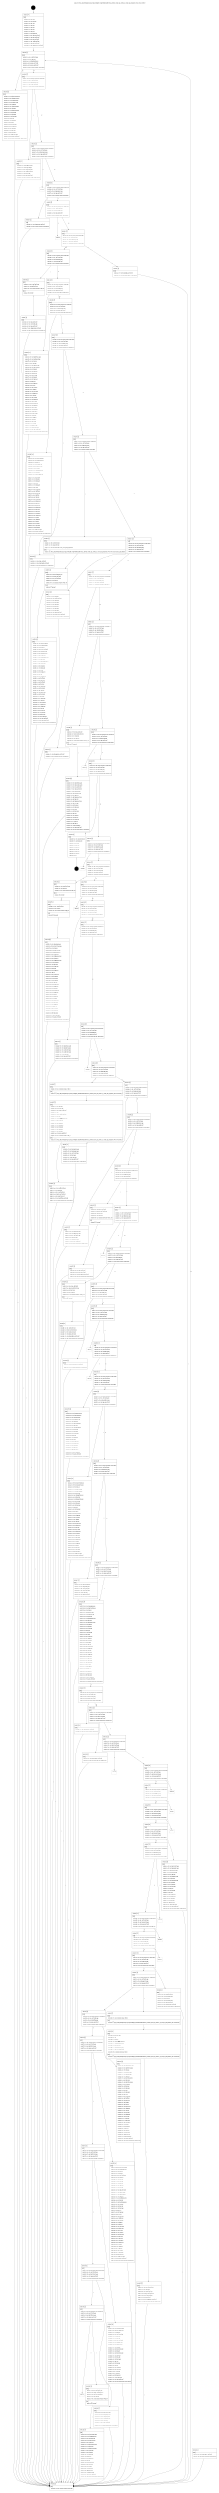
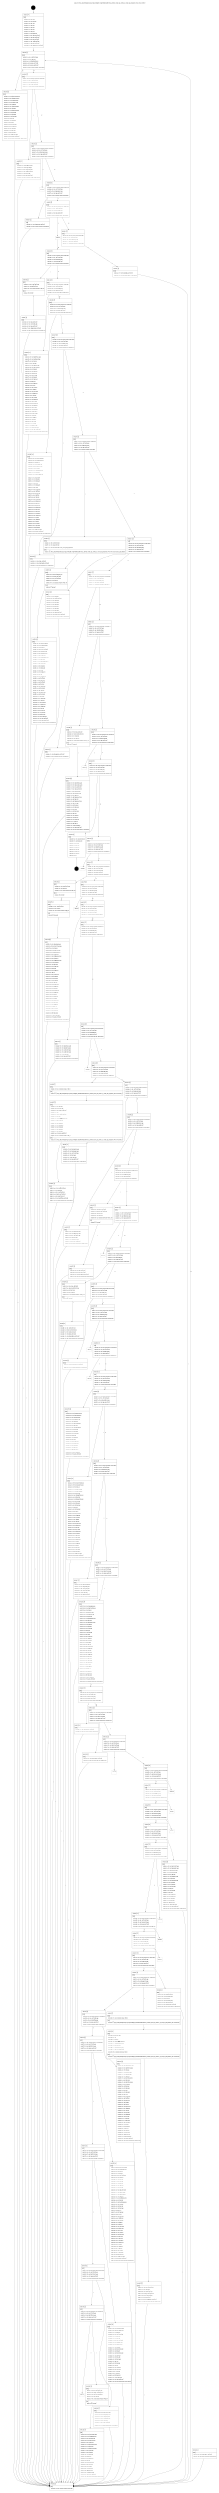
(65, 247) -> (58, 244)
